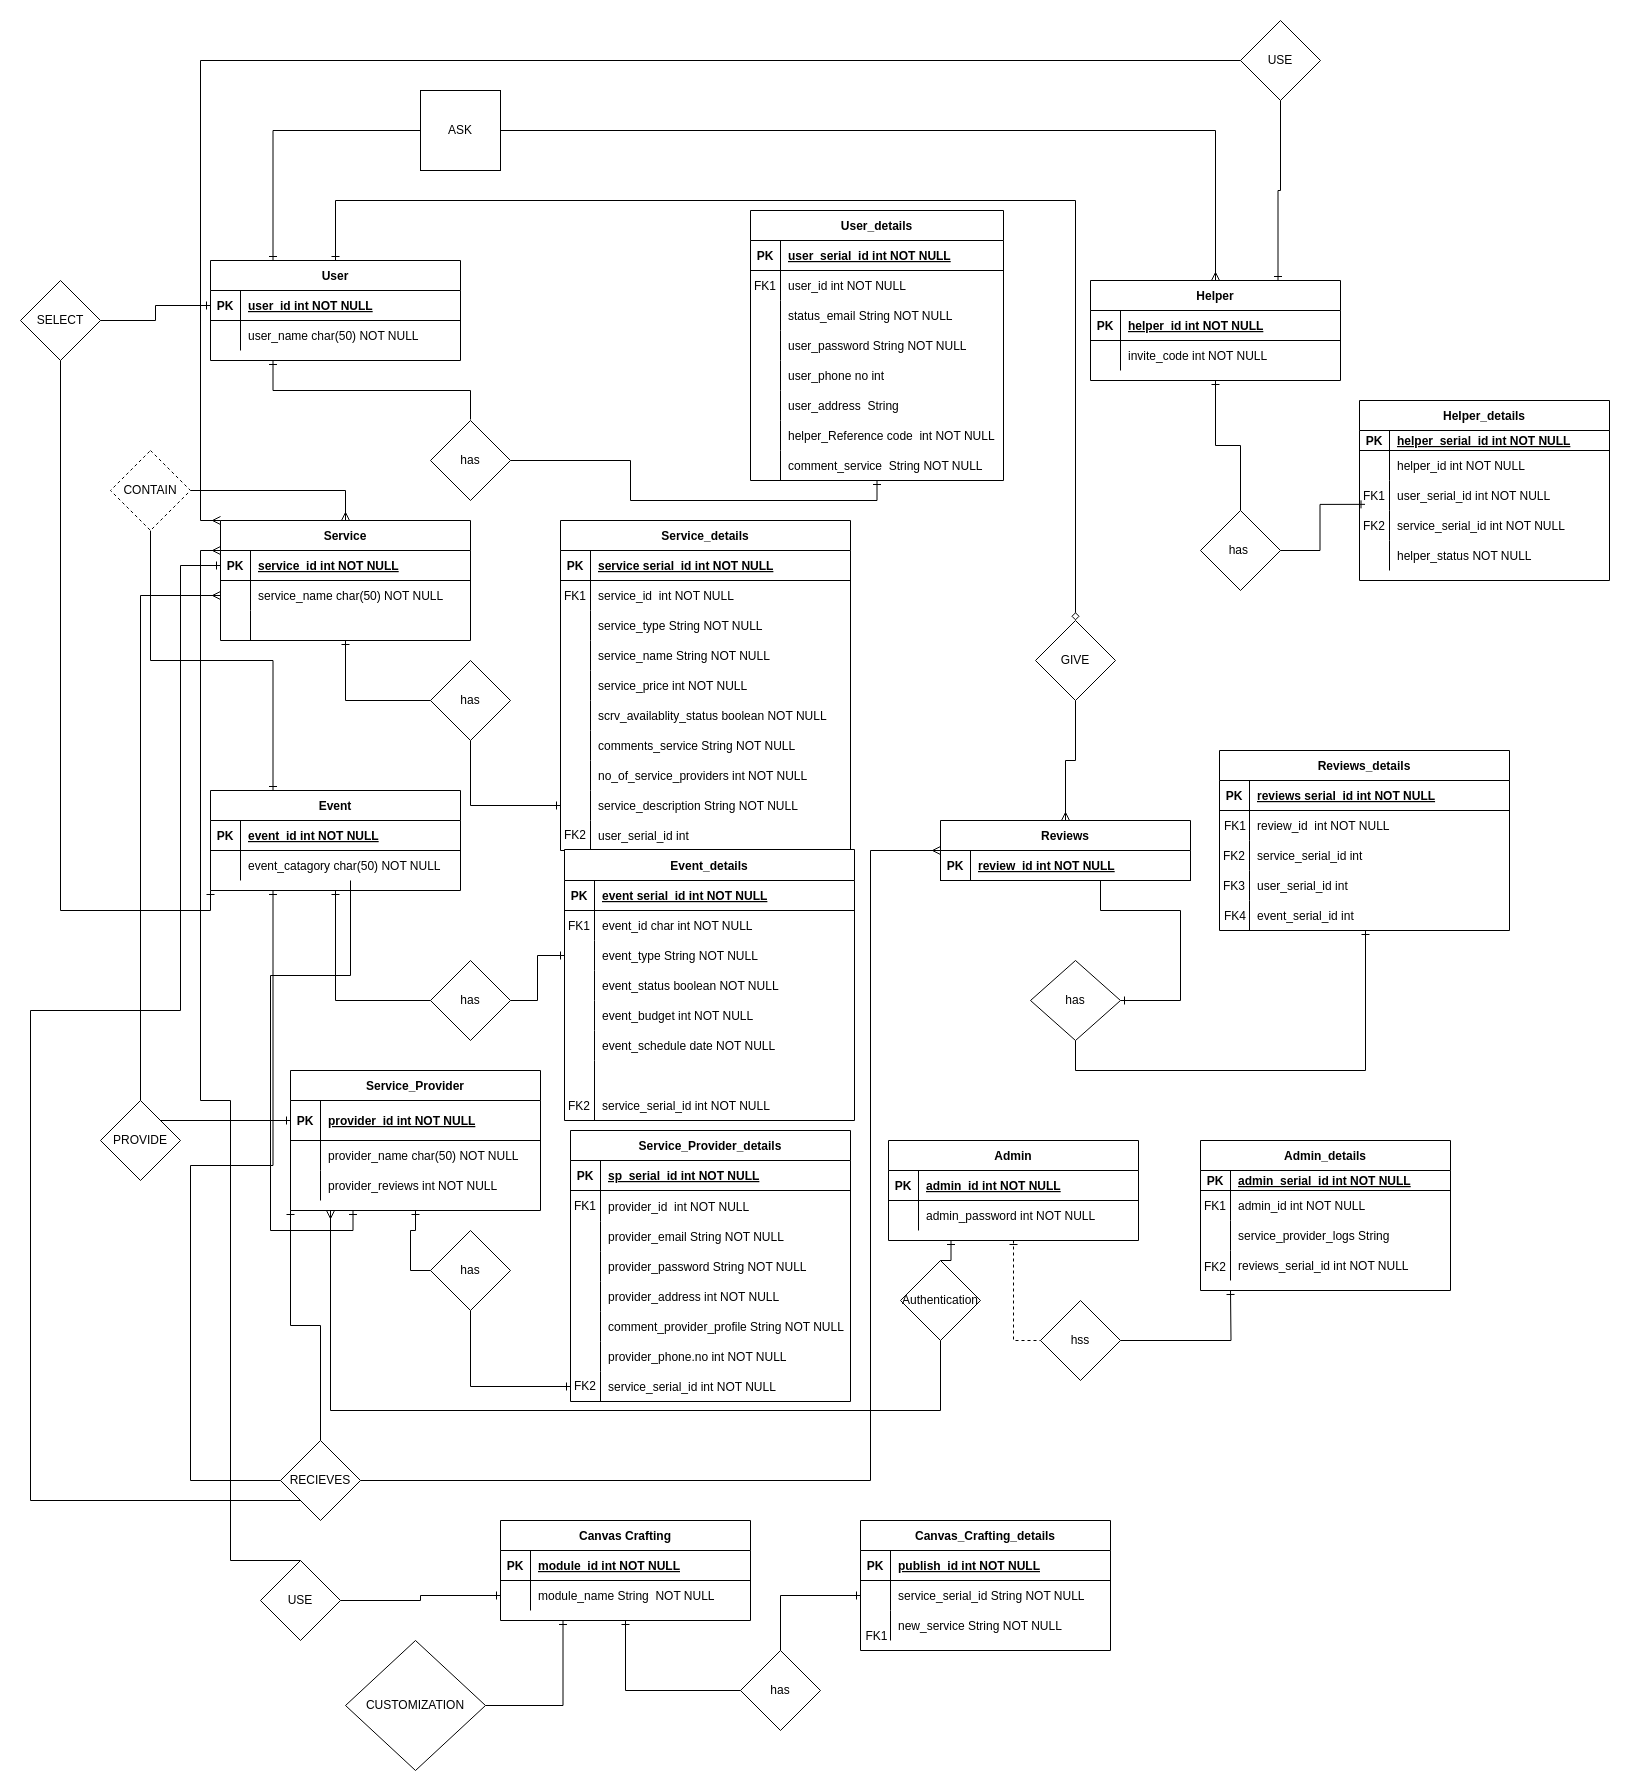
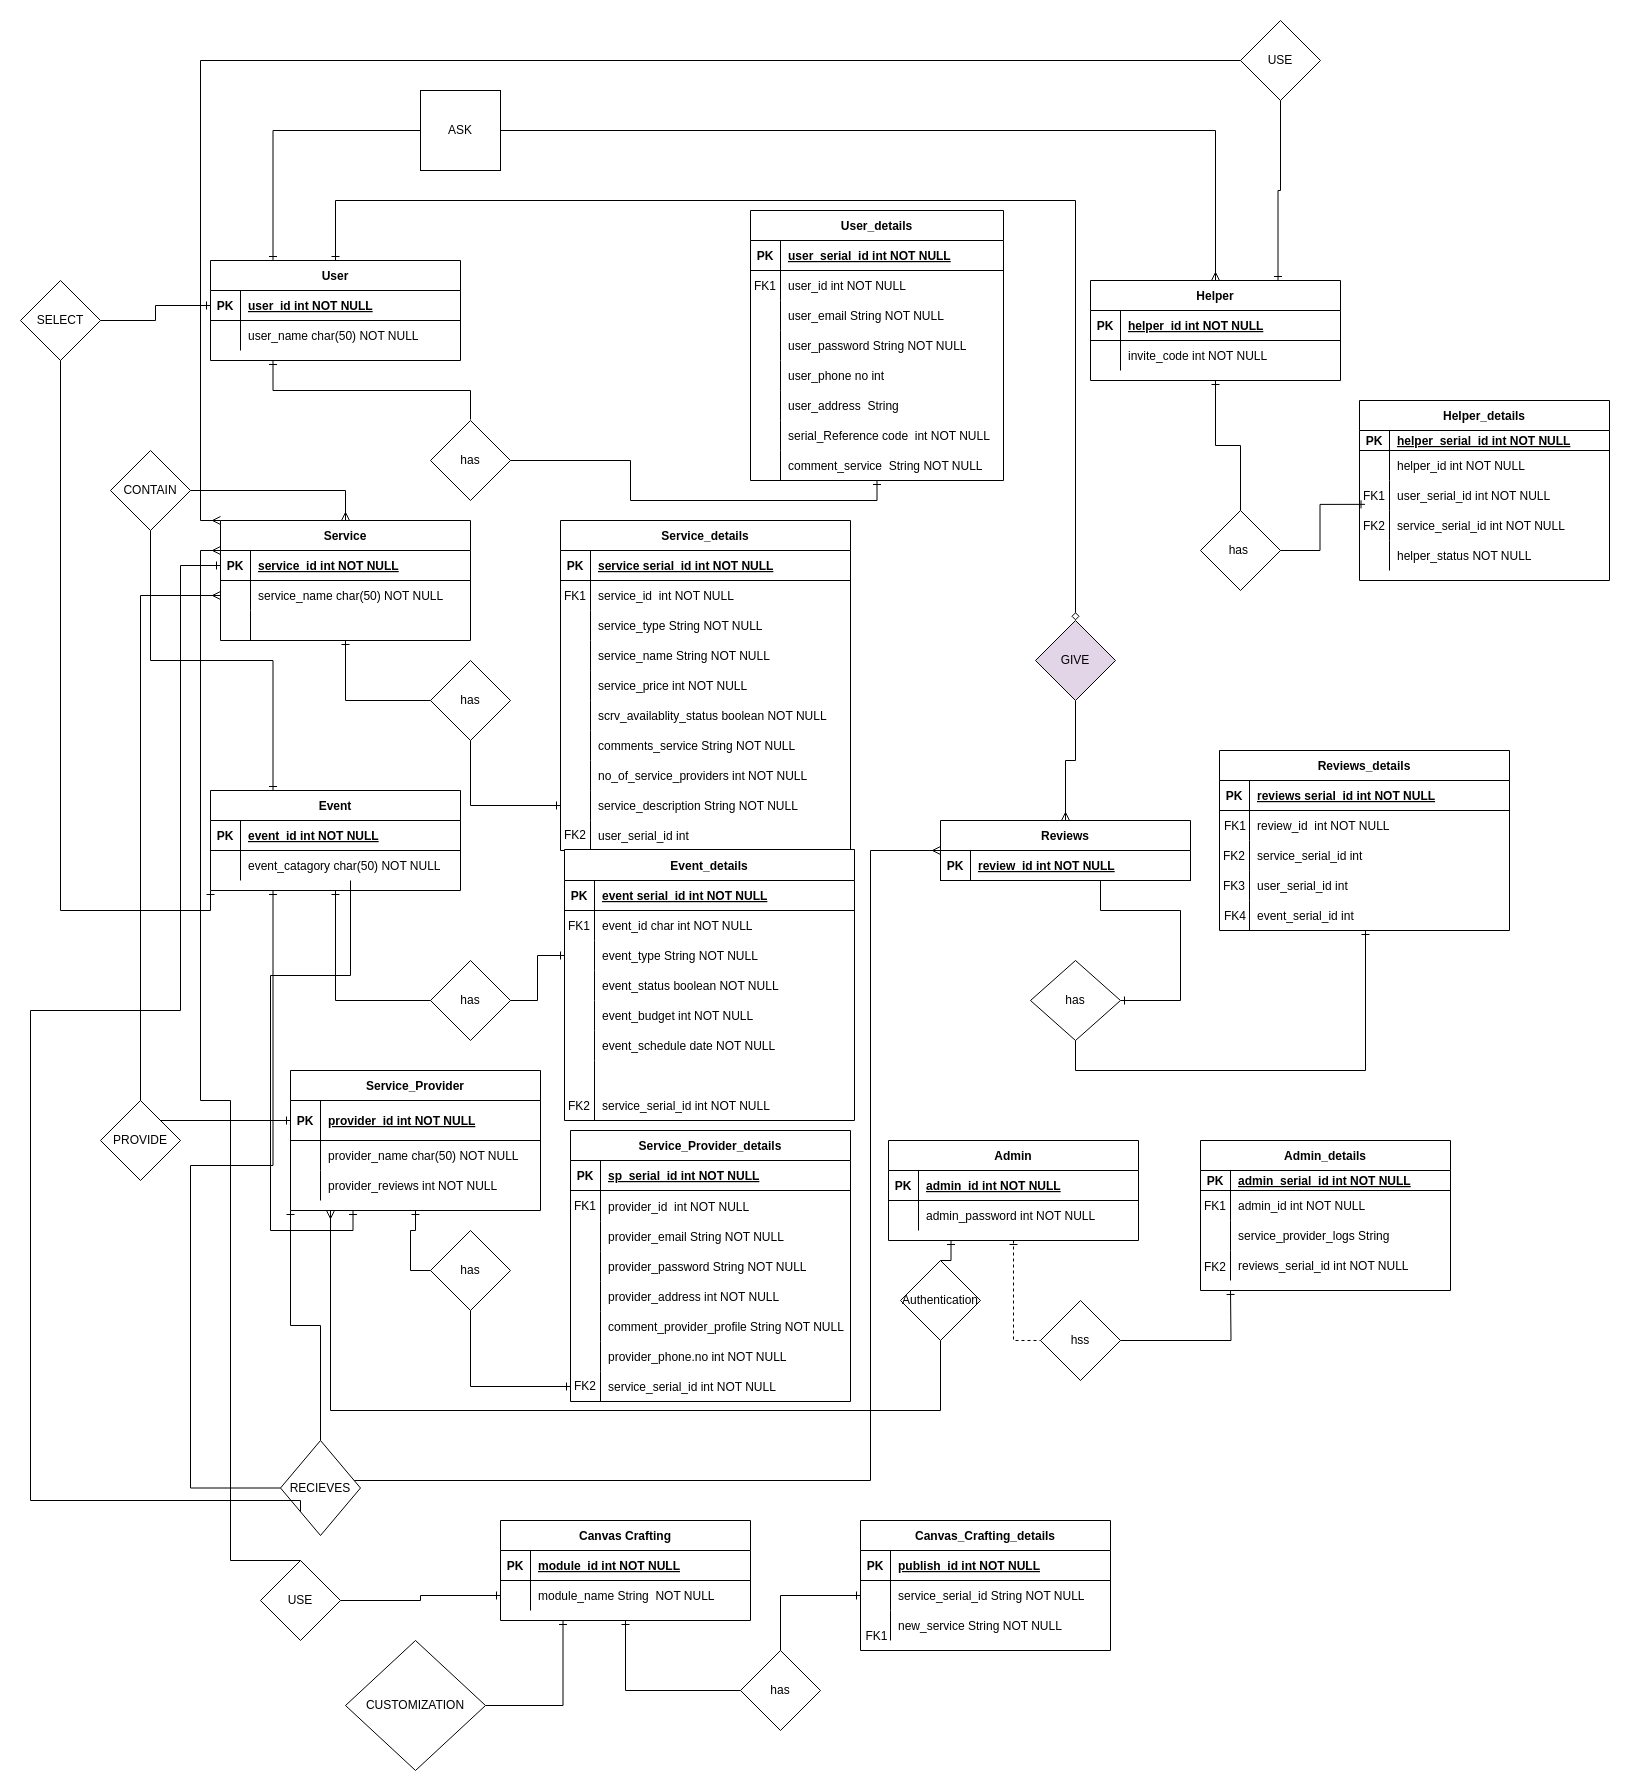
(873, 316) -> (866, 316)
(896, 436) -> (895, 436)
(151, 491) -> (151, 491)
(1076, 661) -> (1076, 661)
(321, 1481) -> (321, 1488)
